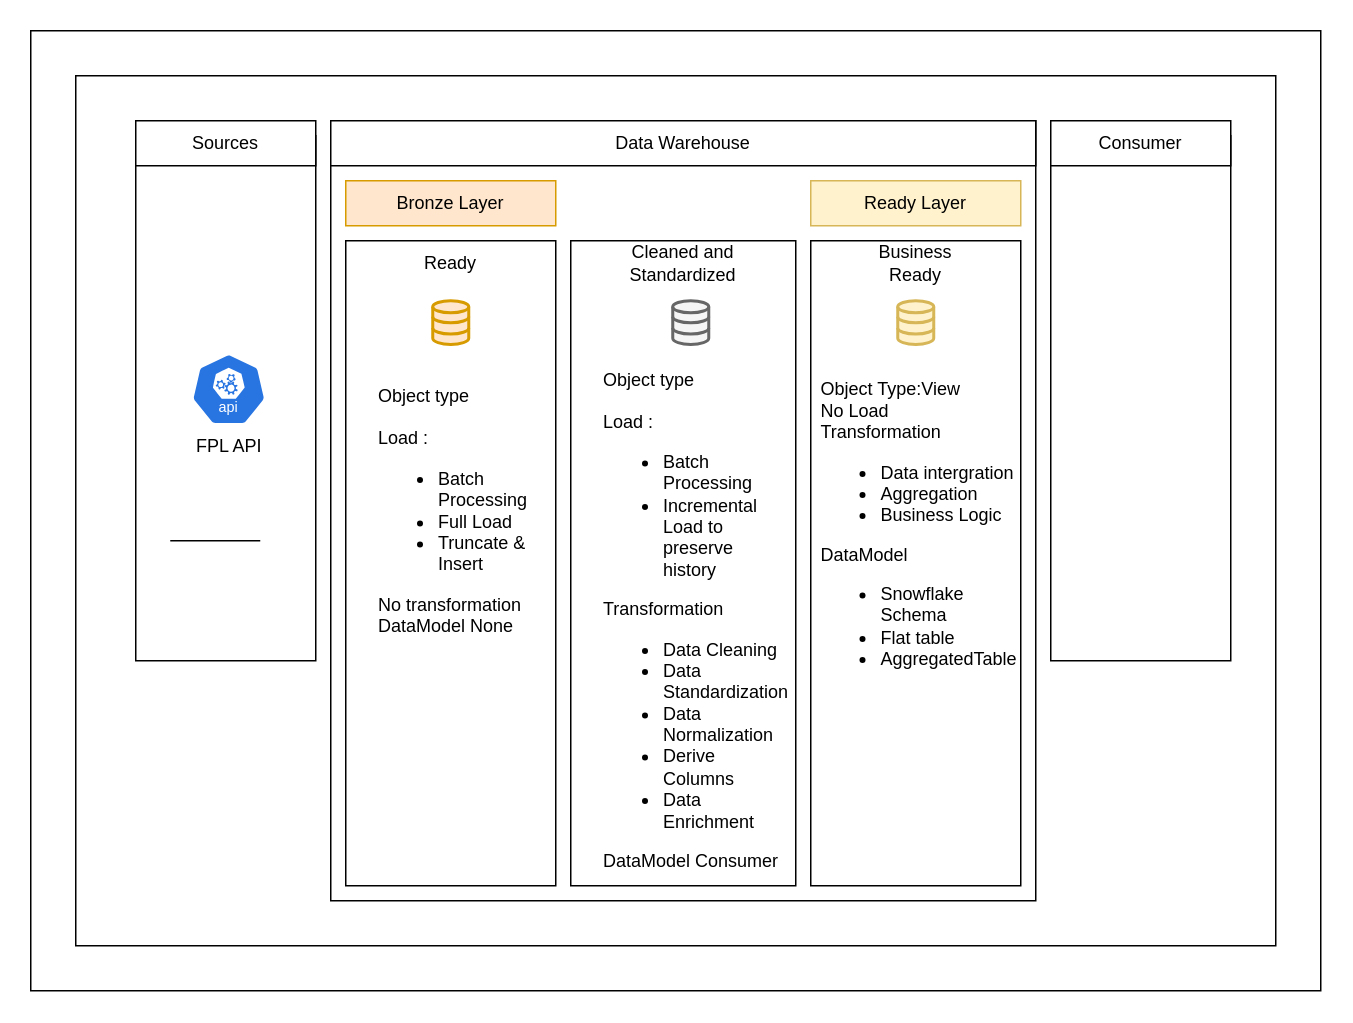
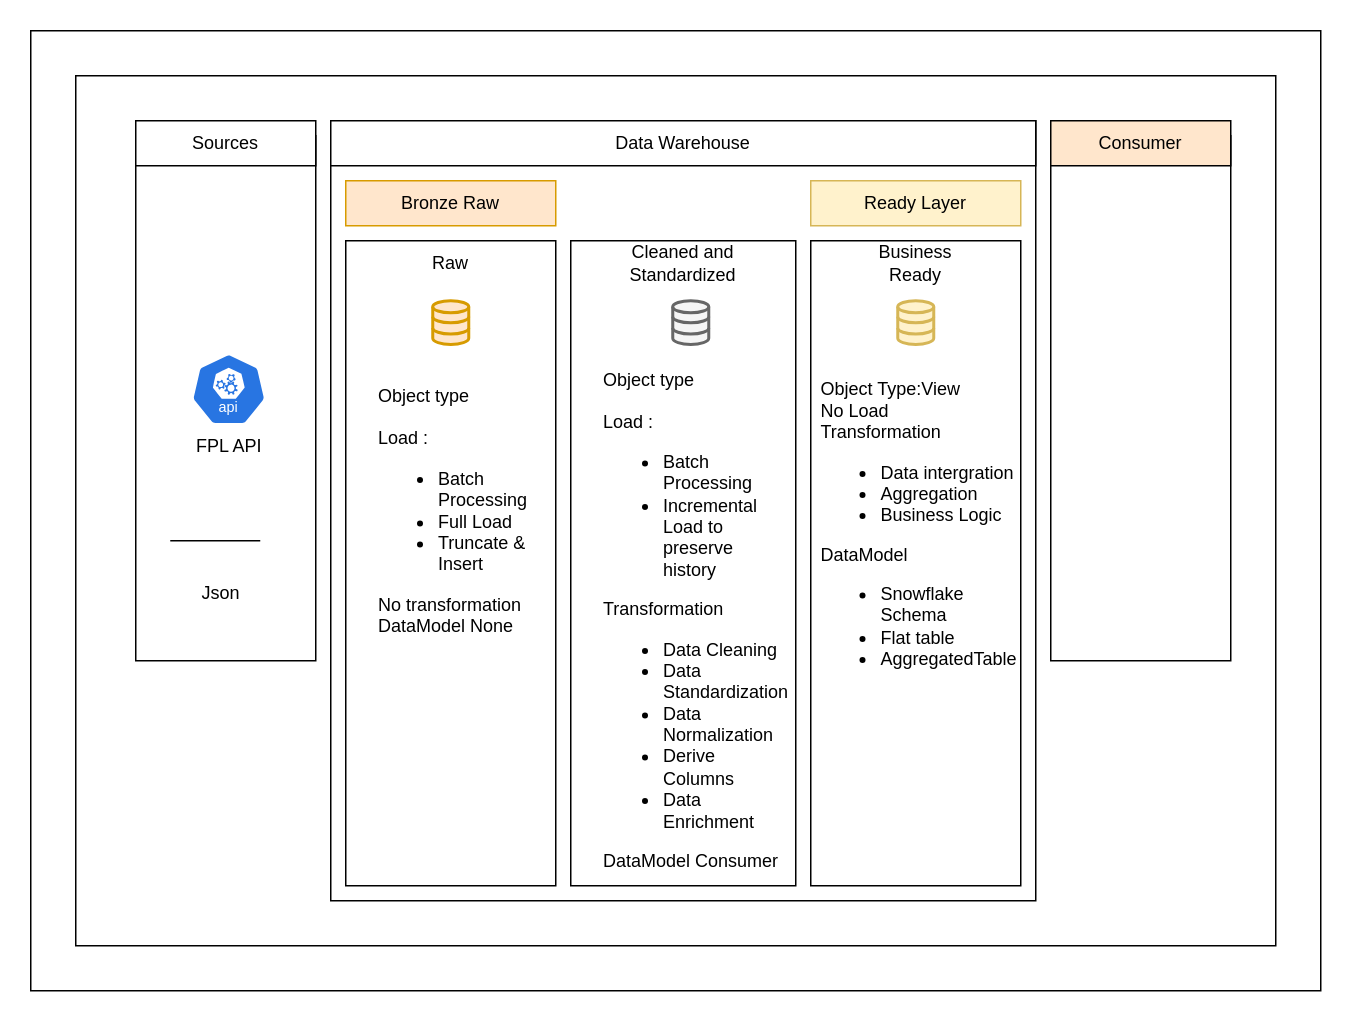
(1141, 143) -> (1141, 143)
(451, 203) -> (451, 203)
(451, 263) -> (451, 263)
none -> (221, 593)
